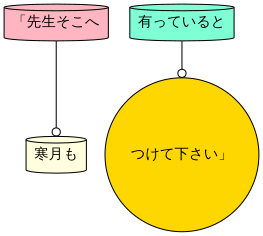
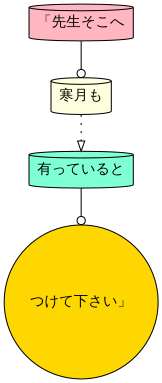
none -> (81, 128)
